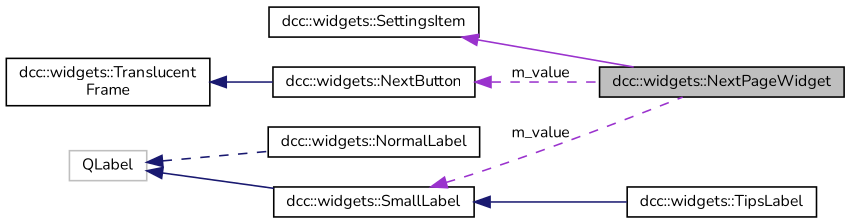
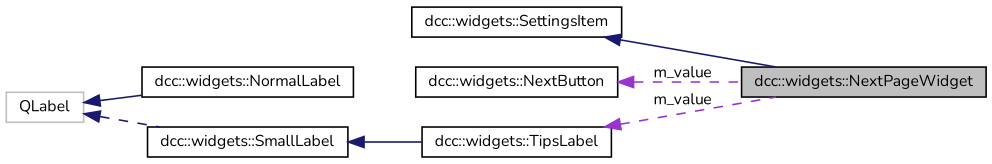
(556, 53) -> (698, 53)
(108, 82) -> none
(565, 142) -> (698, 111)
(215, 156) -> (121, 98)
(218, 181) -> (130, 122)
